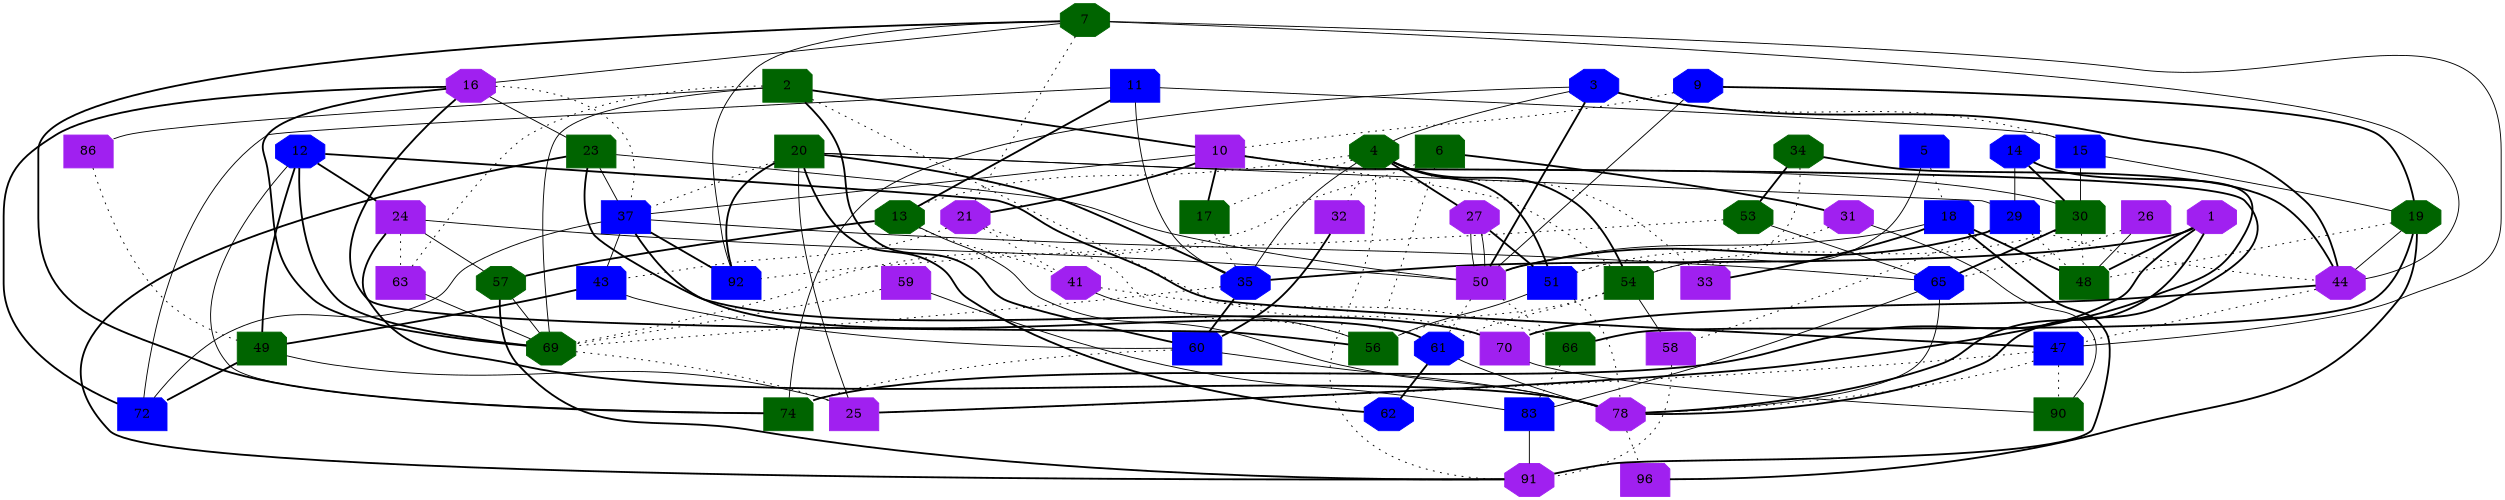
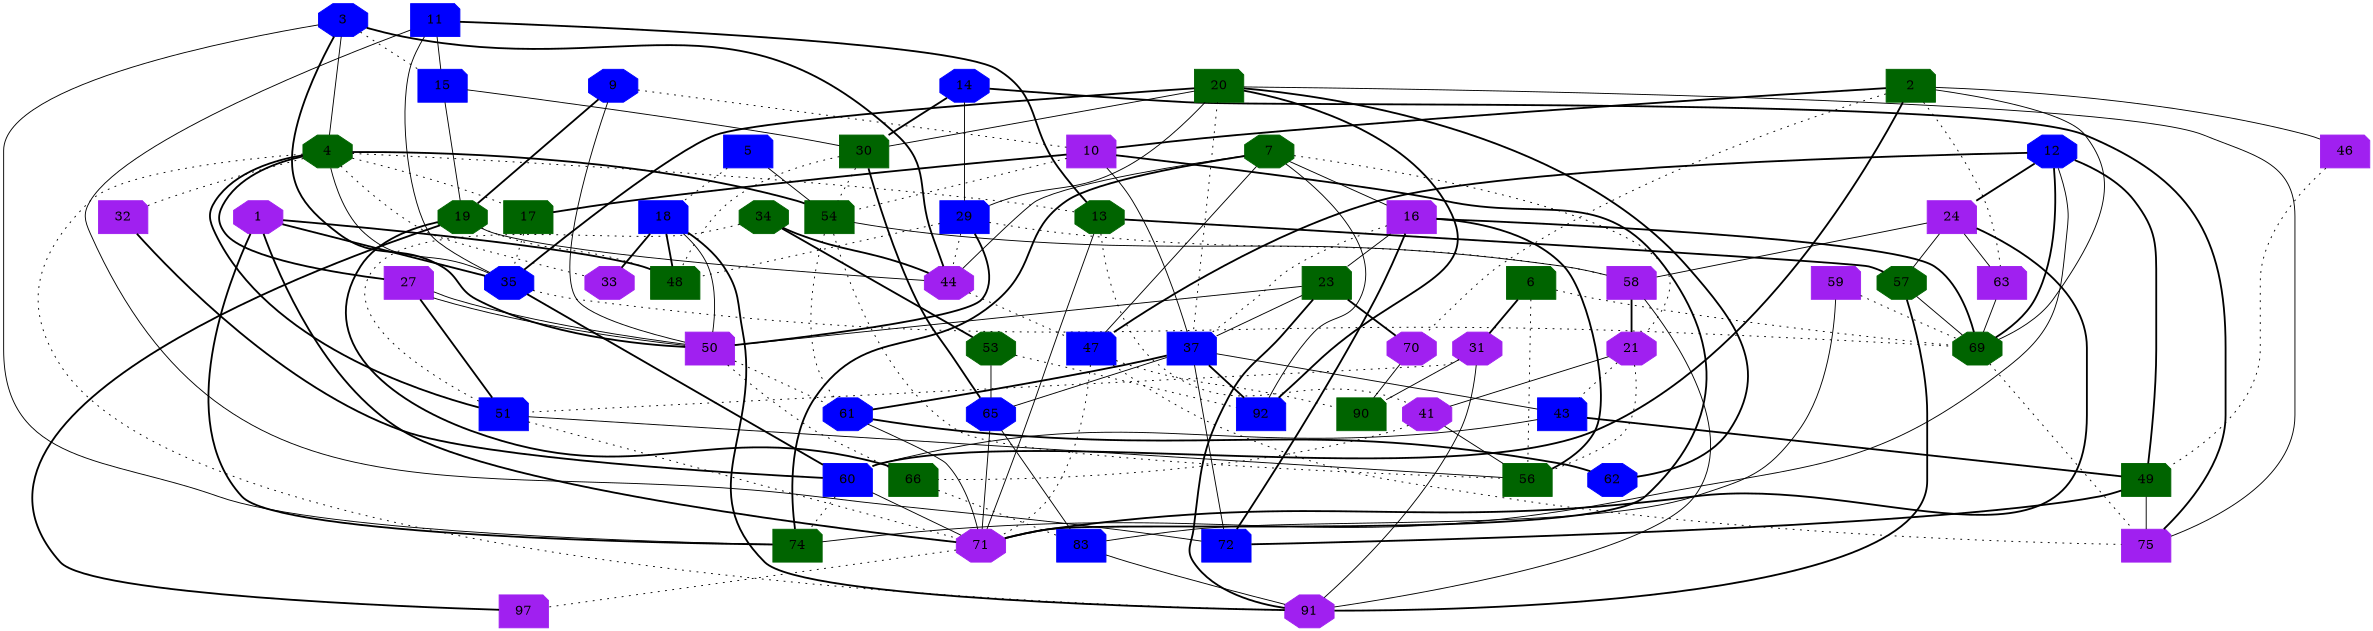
(471, 86) -> (1412, 217)
(89, 151) -> (2345, 151)
(1094, 192) -> (1632, 316)
(1475, 217) -> (409, 283)
(2146, 217) -> none
(838, 246) -> (1792, 250)
(1015, 247) -> (1537, 379)
(401, 250) -> (1977, 250)
(1705, 283) -> (610, 283)
(1922, 305) -> none
(1505, 349) -> (1412, 349)
(854, 414) -> (2146, 546)
(1621, 414) -> (981, 546)
(1642, 442) -> (1625, 539)
(1645, 480) -> (524, 611)
none -> (1421, 494)
